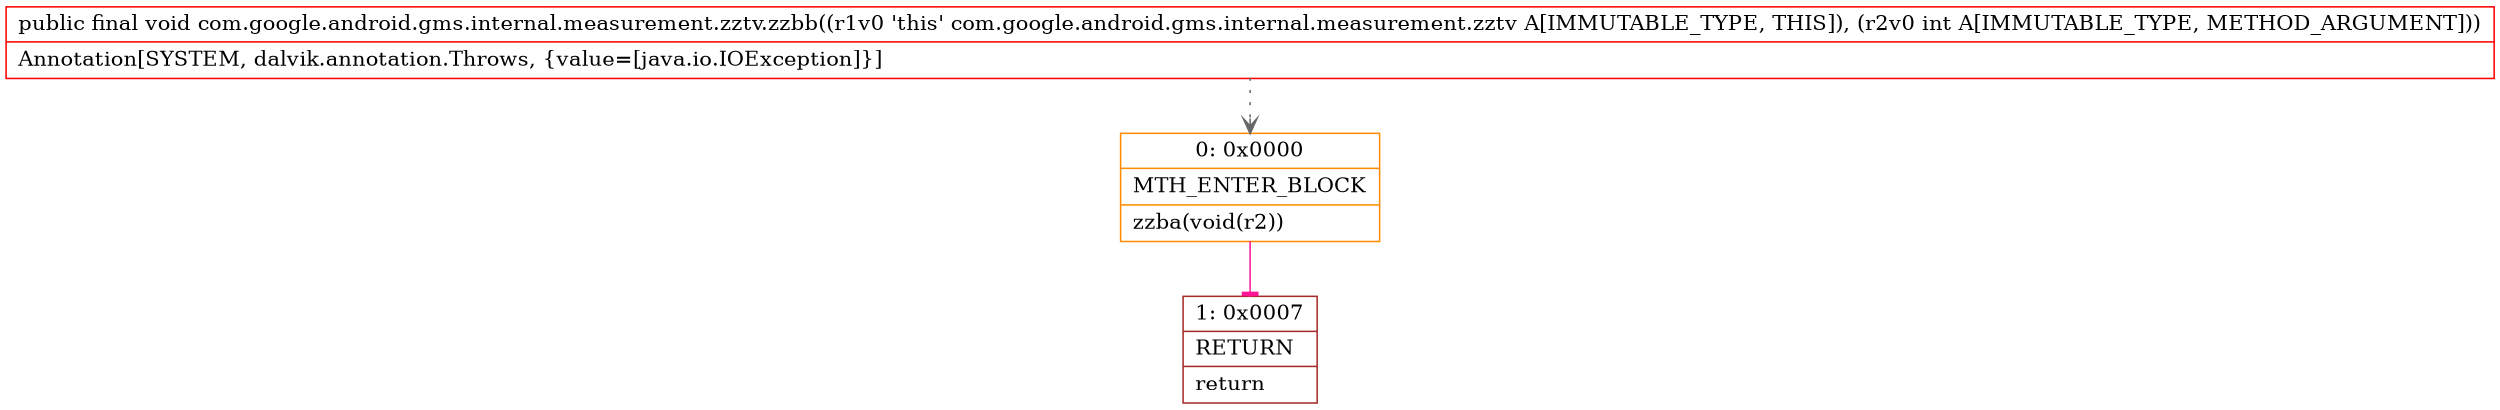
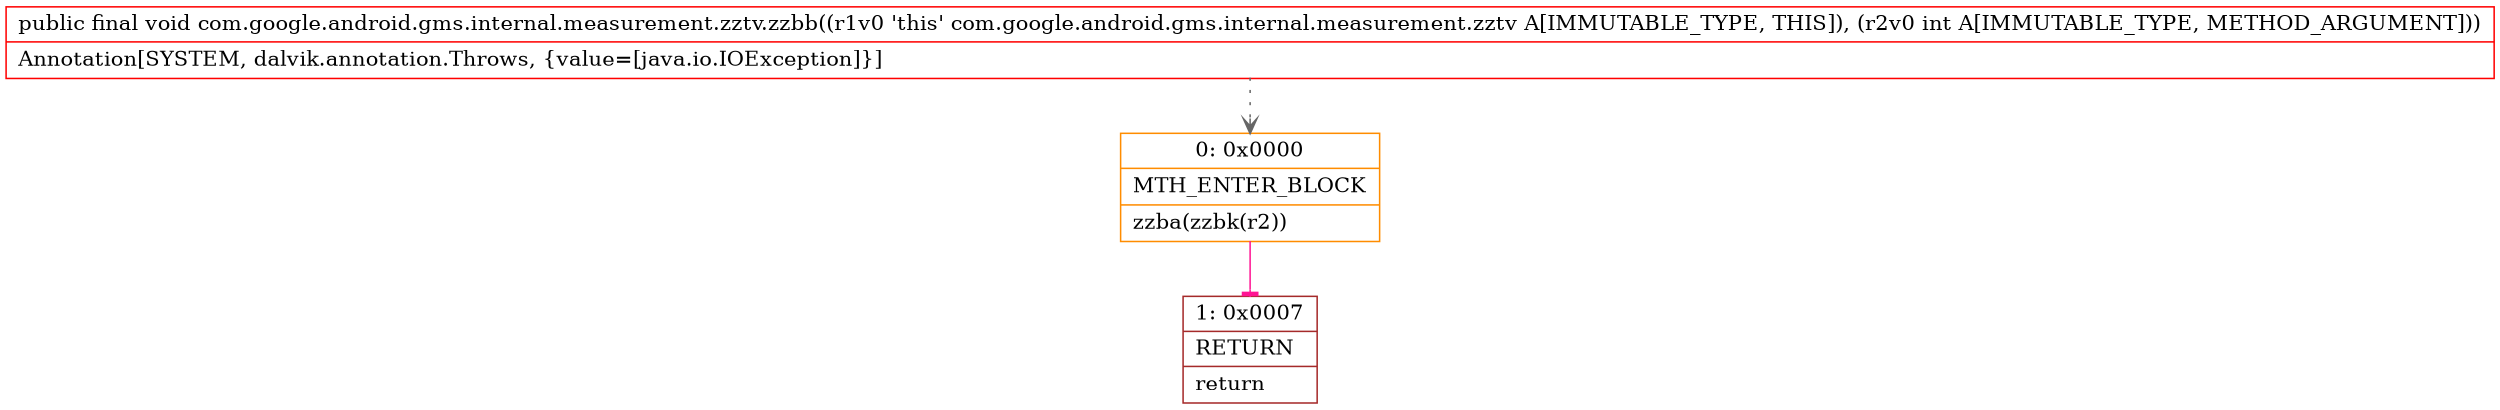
(1209, 222) -> (1211, 222)
